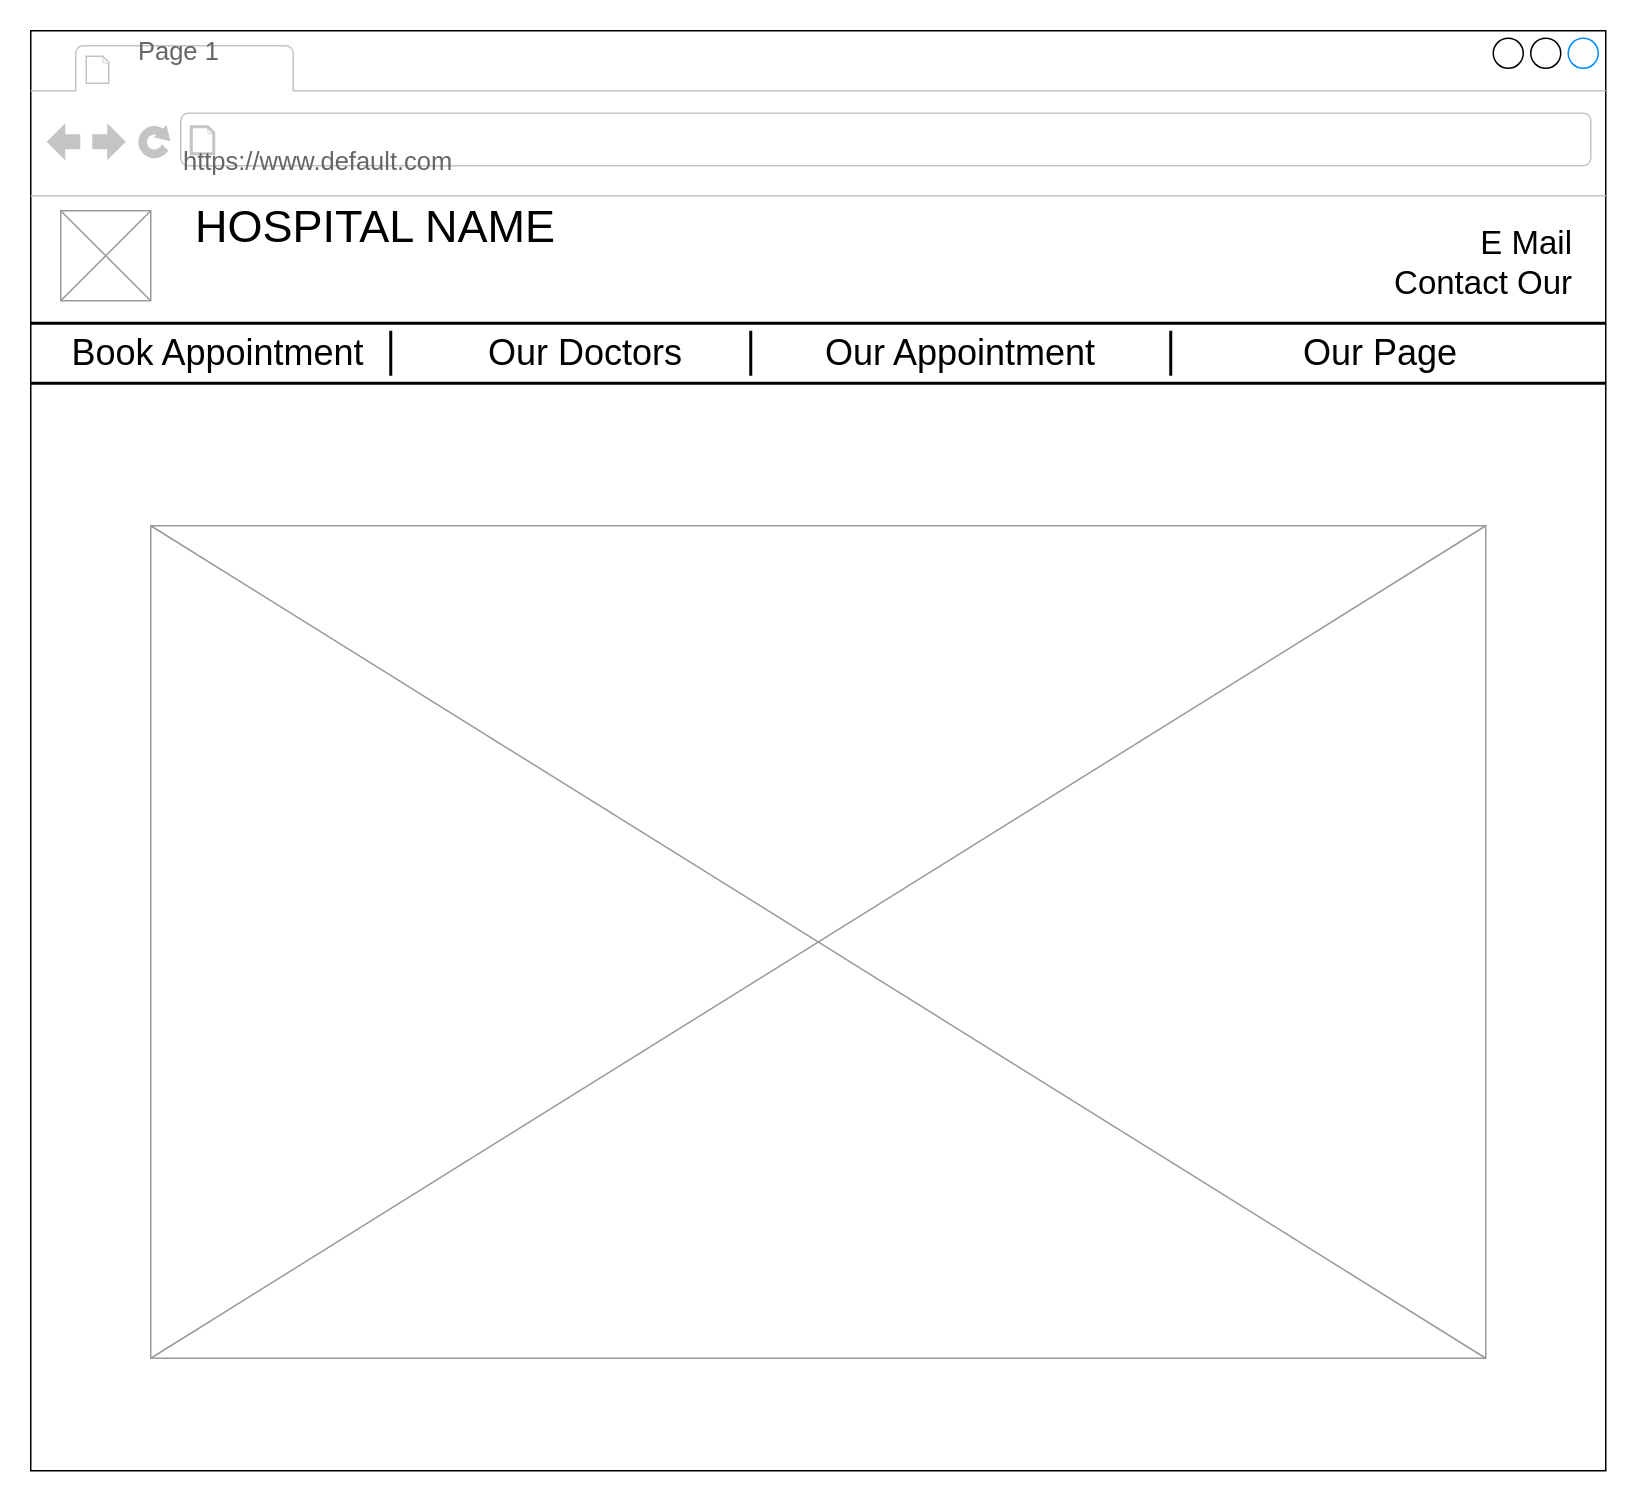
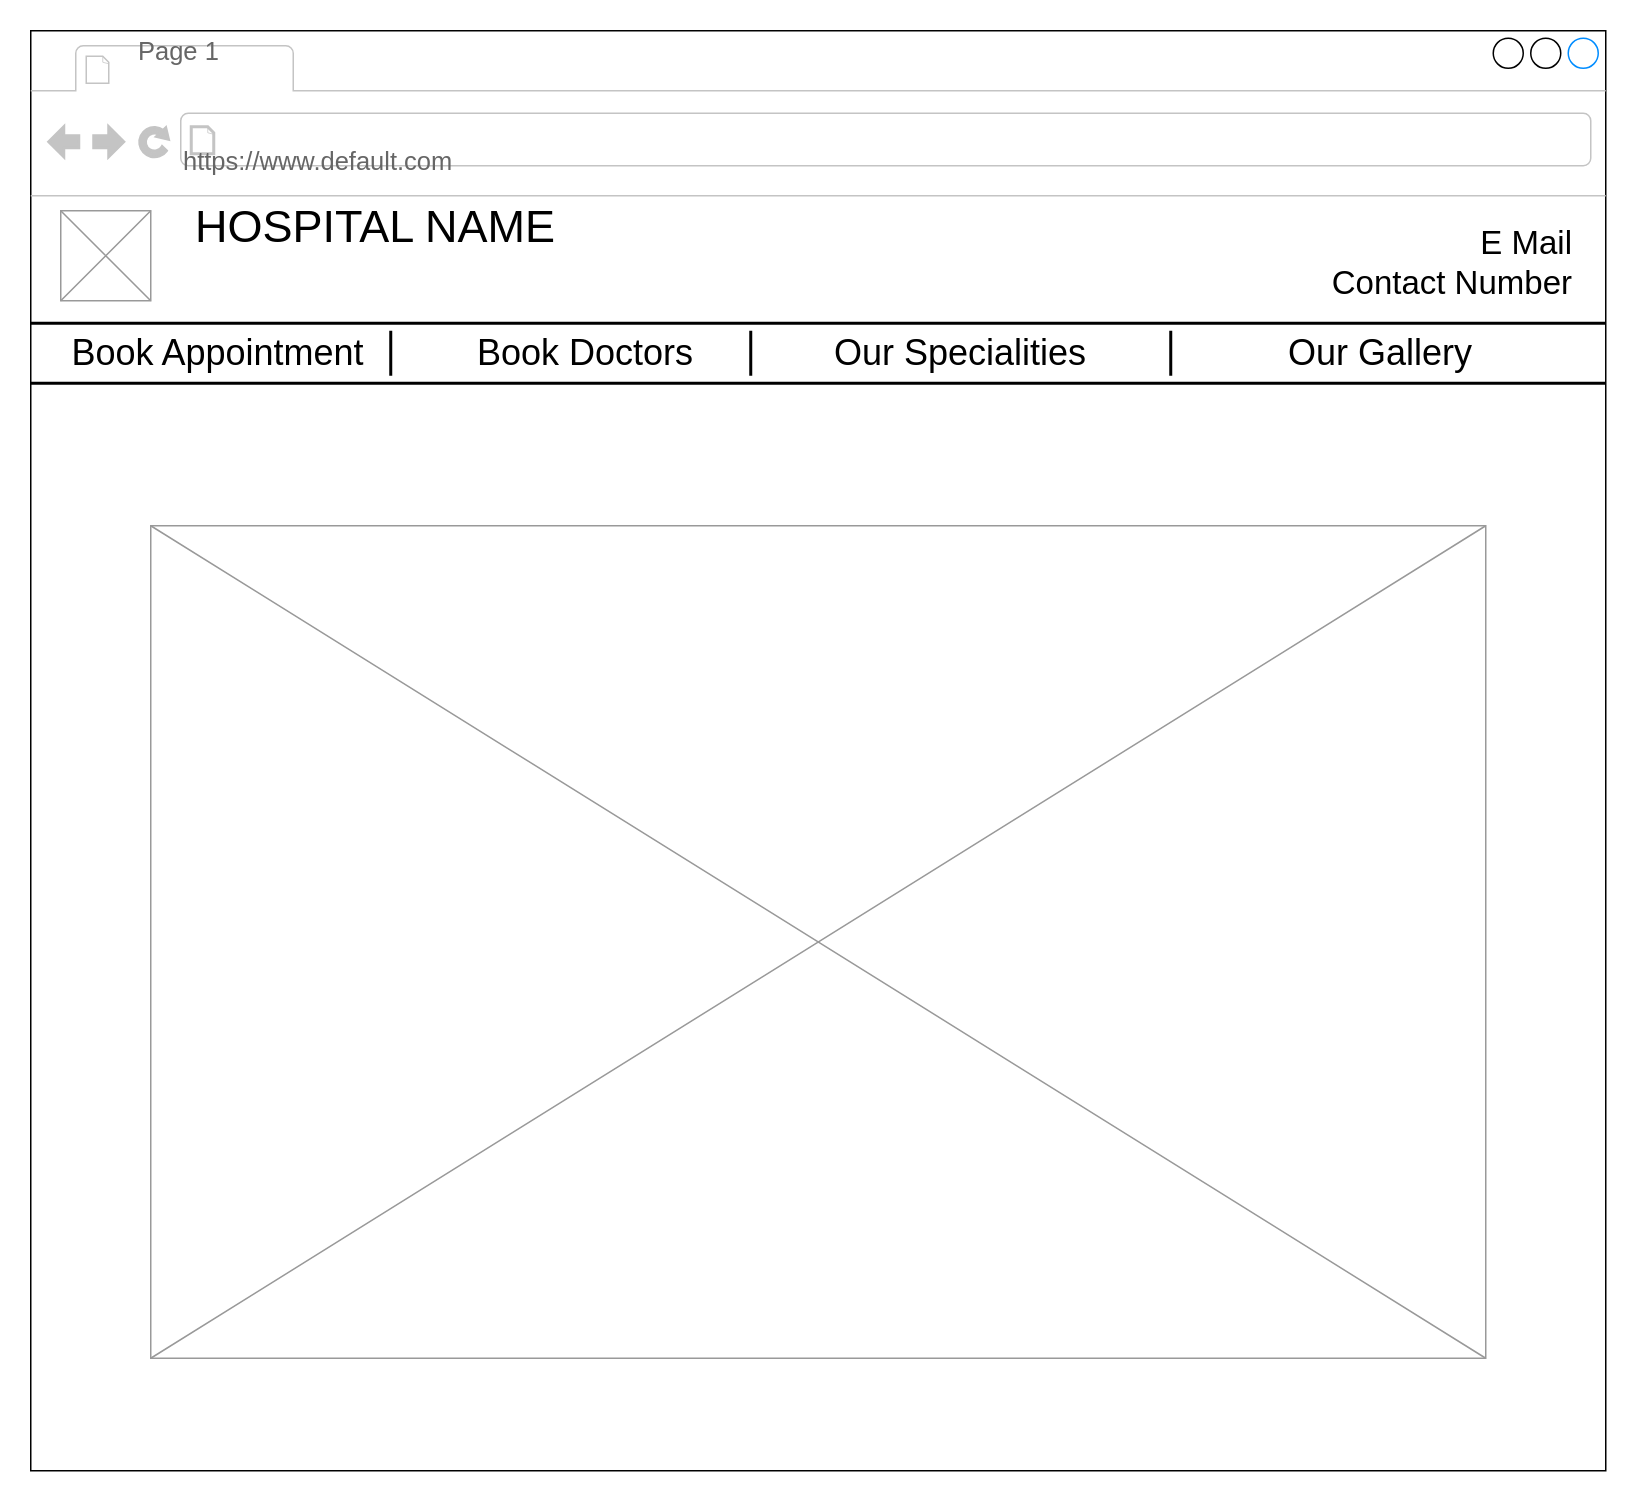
(1520, 263) -> (1505, 263)
(586, 353) -> (586, 353)
(961, 353) -> (961, 353)
(1381, 353) -> (1381, 353)
